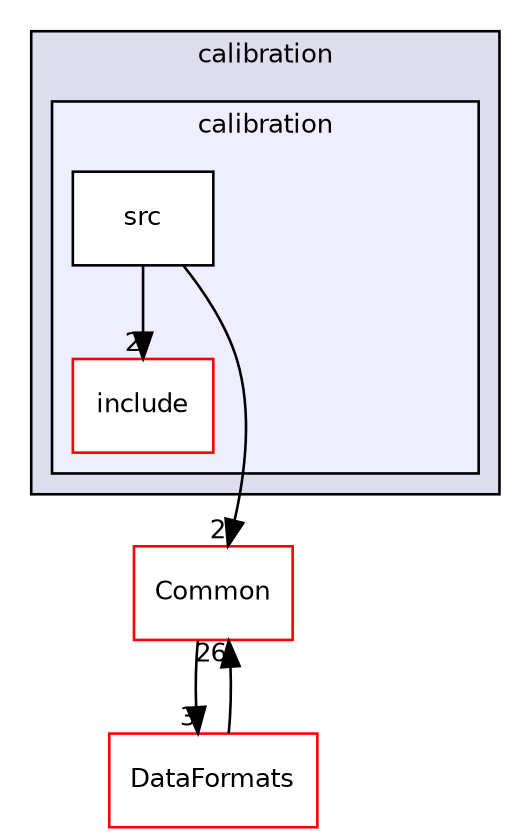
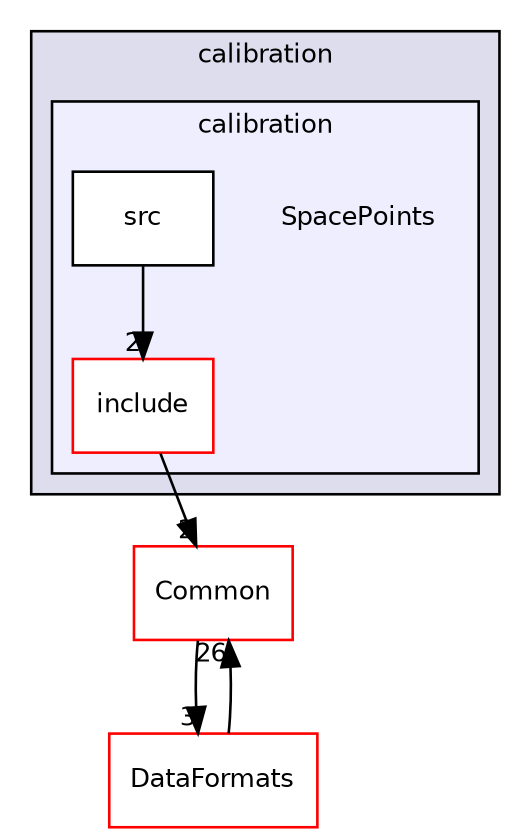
none -> (359, 219)
(243, 386) -> (174, 487)
